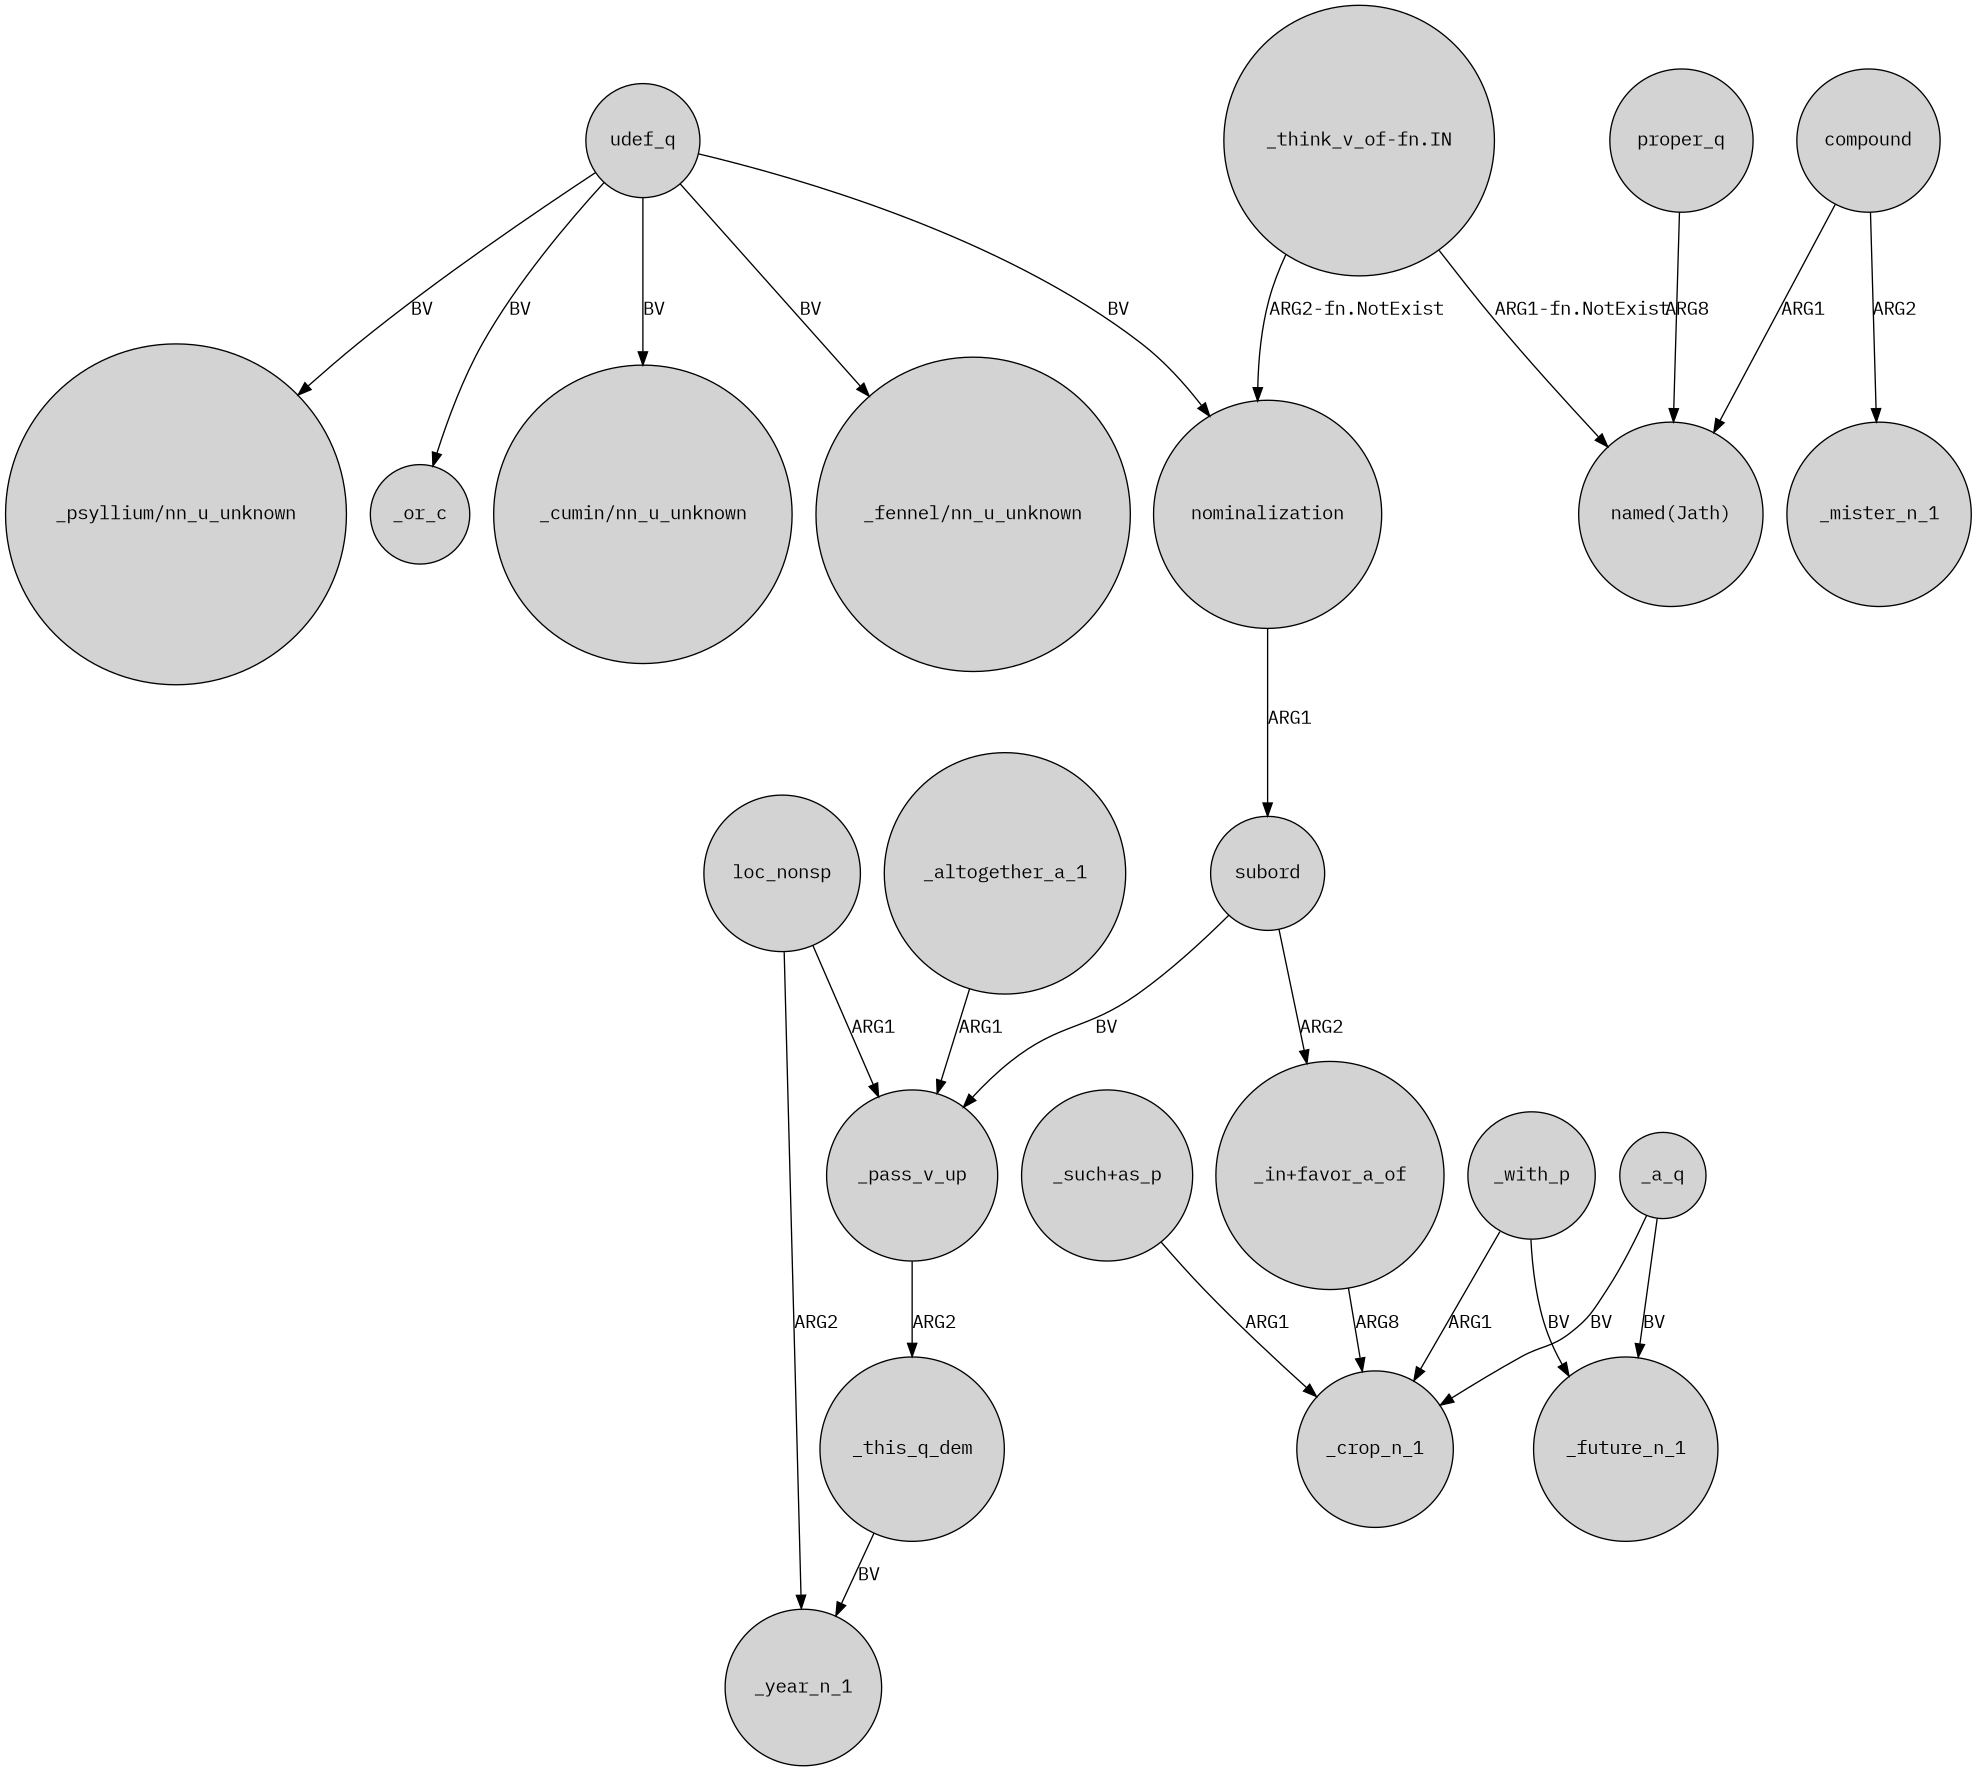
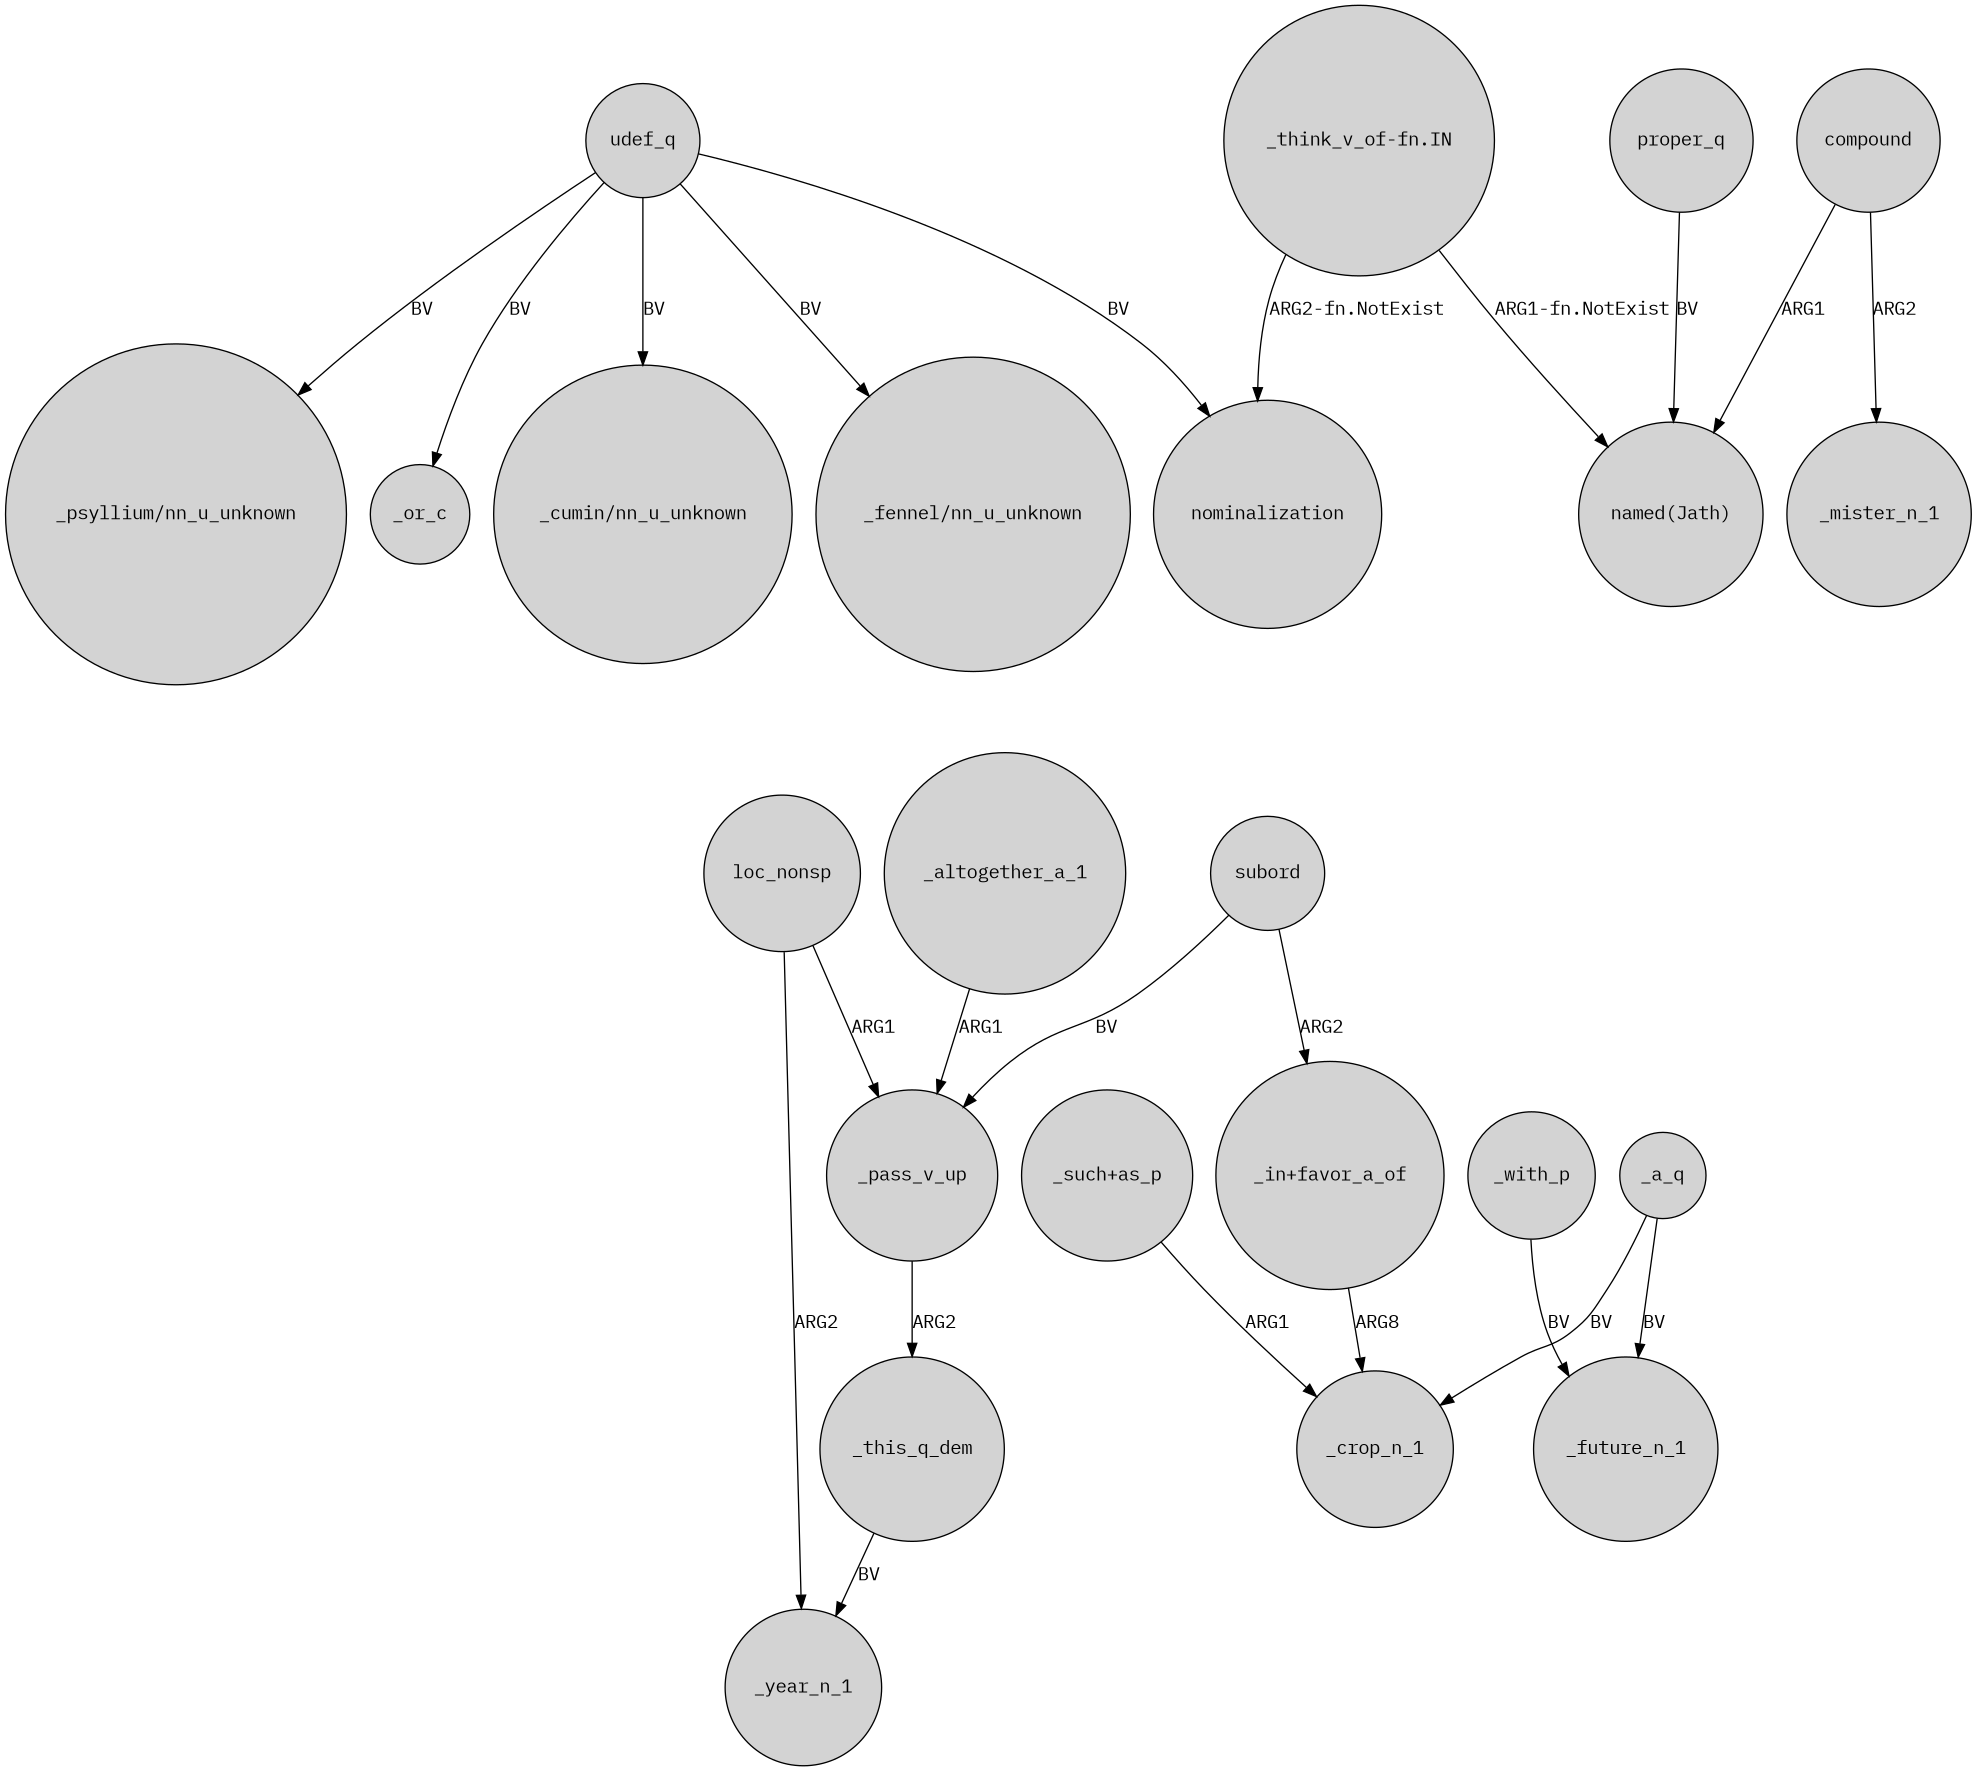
(1687, 310) -> (1687, 310)
(1268, 716) -> none
(1460, 1300) -> none
